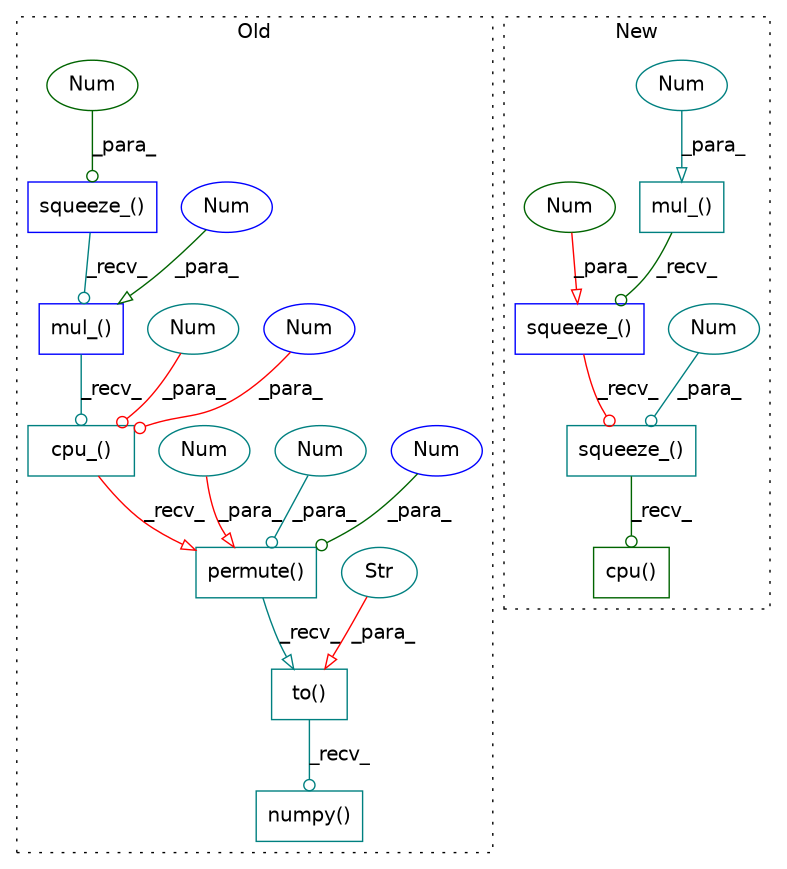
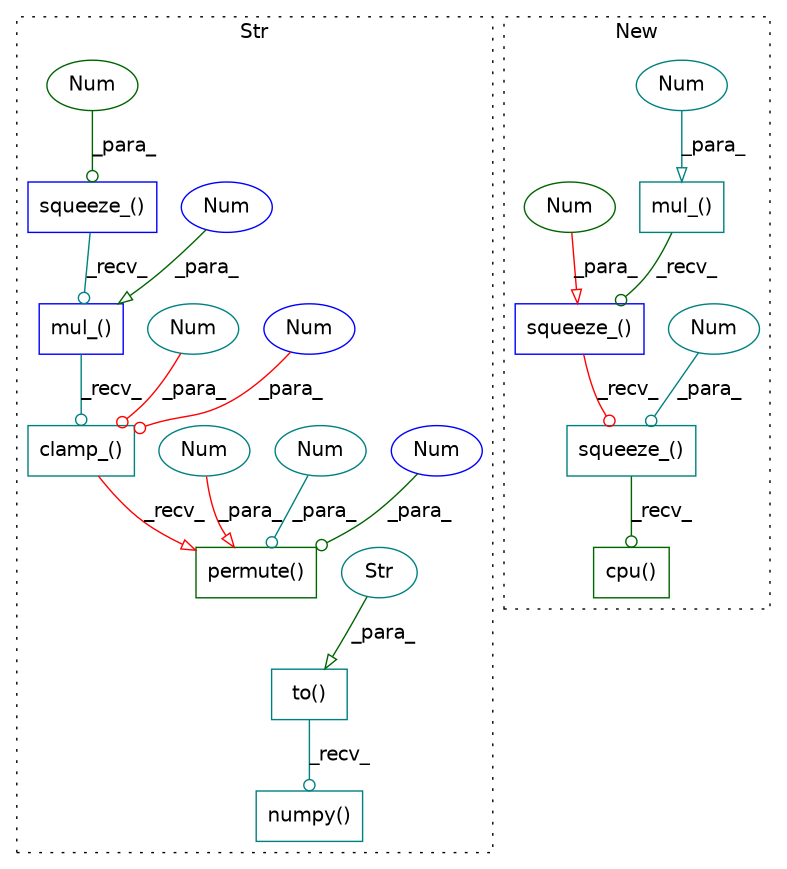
(255, 33) -> (255, 33)
(81, 451) -> (81, 451)
(256, 573) -> (256, 573)
(350, 627) -> (350, 627)
(273, 628) -> none
